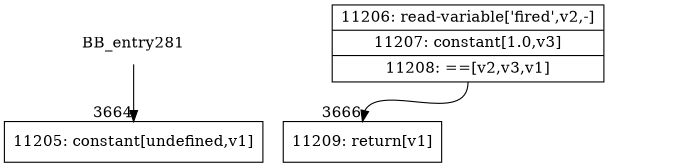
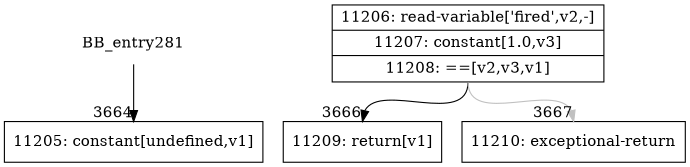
none -> (574, 142)
